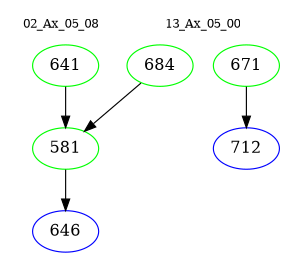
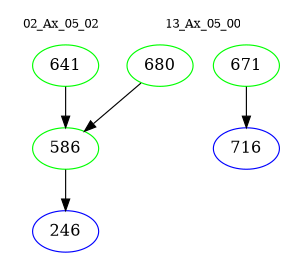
(61, 25) -> (61, 25)
(160, 66) -> (160, 66)
(66, 149) -> (66, 149)
(246, 149) -> (246, 149)
(66, 231) -> (66, 231)
